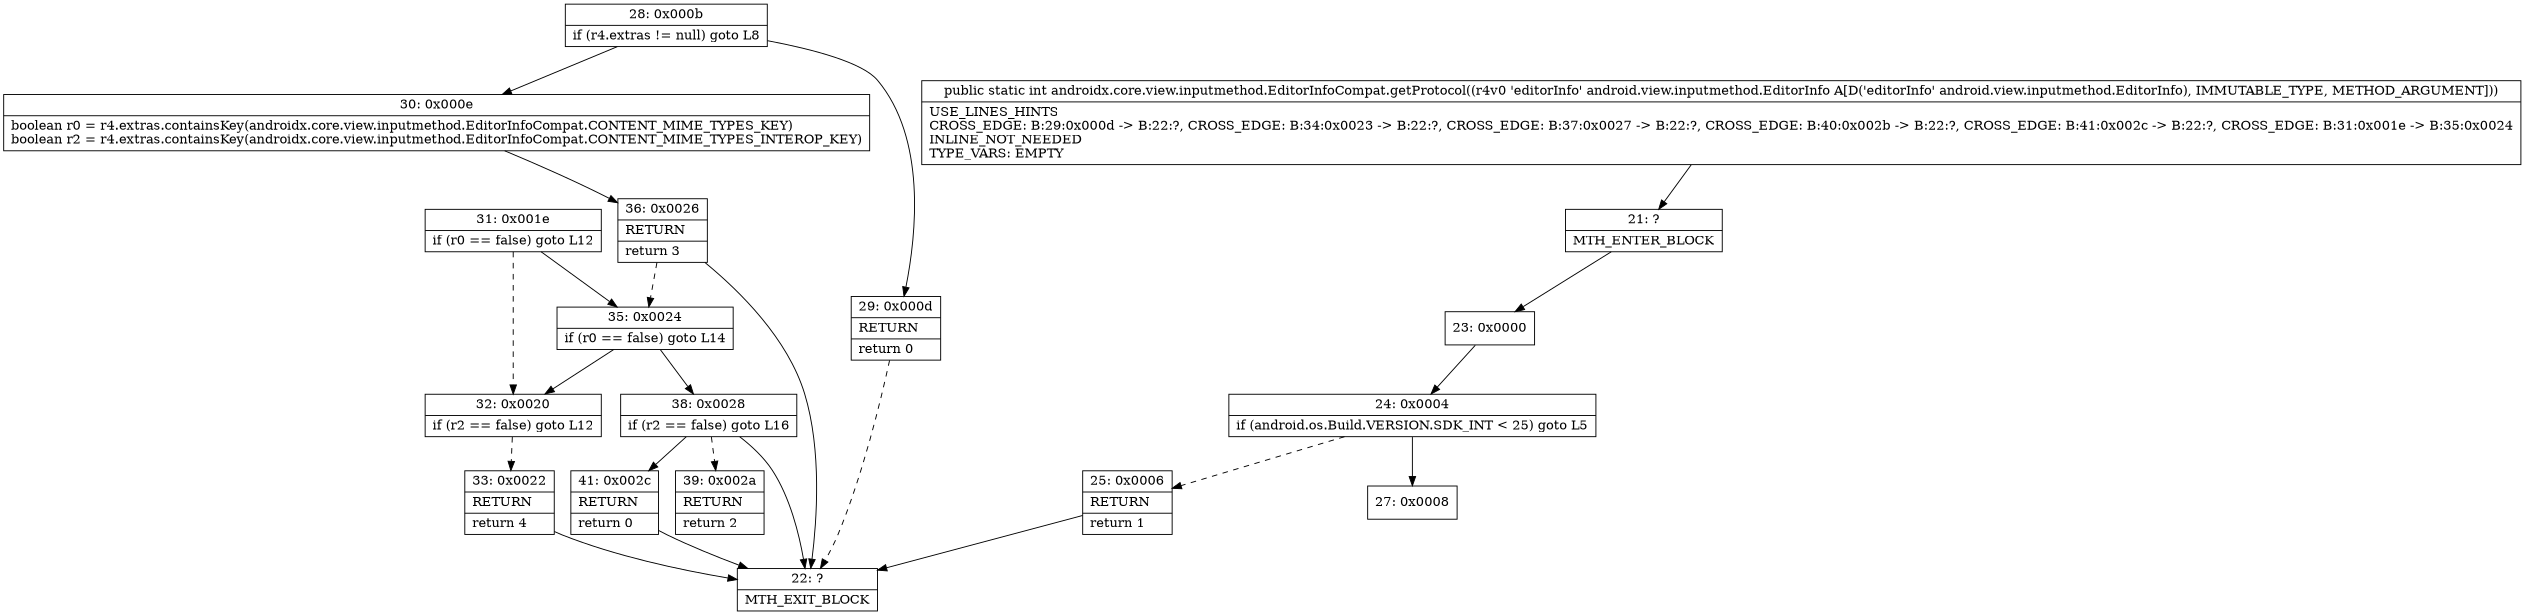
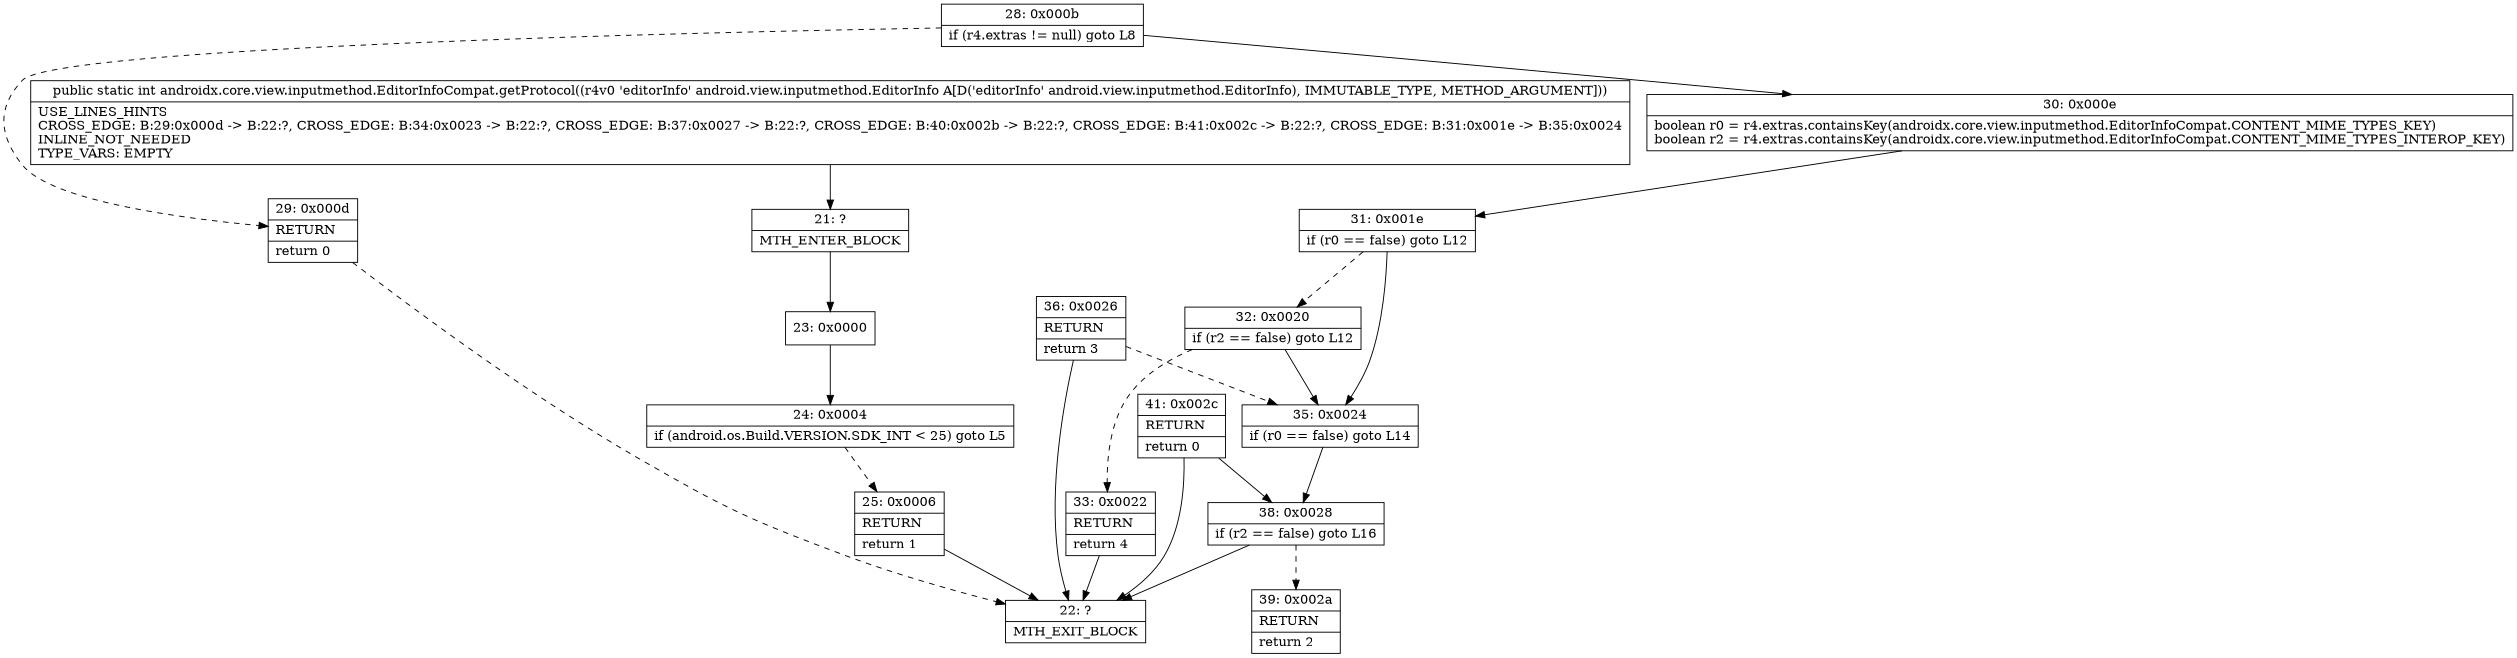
(901, 122) -> (310, 48)
(557, 174) -> (1693, 183)
(583, 369) -> (1299, 373)
(671, 451) -> (1242, 477)
(1412, 503) -> none
